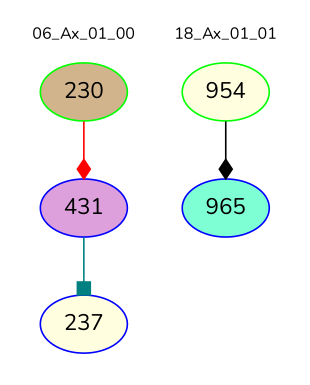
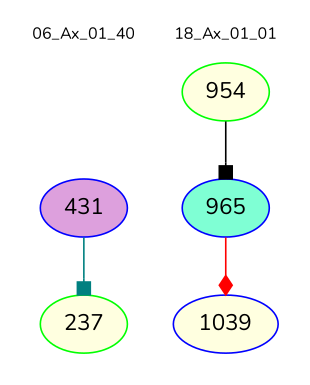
(84, 35) -> (84, 35)
(84, 92) -> none
(226, 142) -> (226, 142)
(84, 324) -> (84, 324)
none -> (226, 324)
